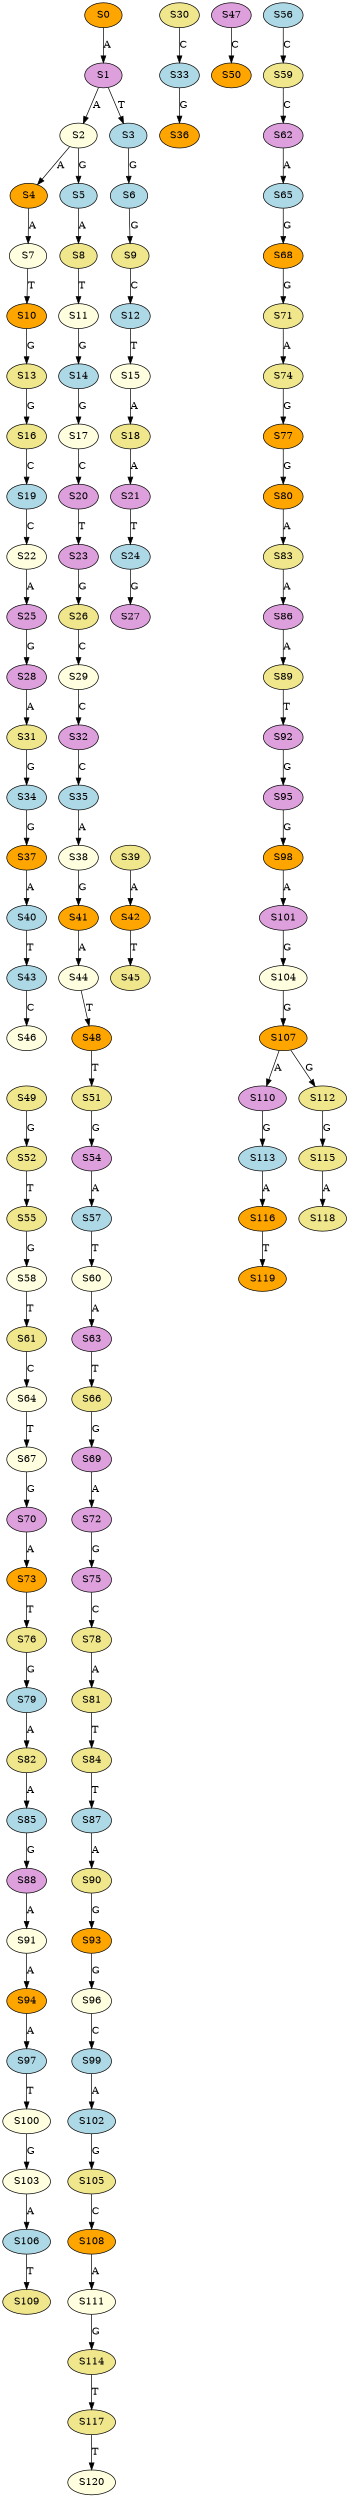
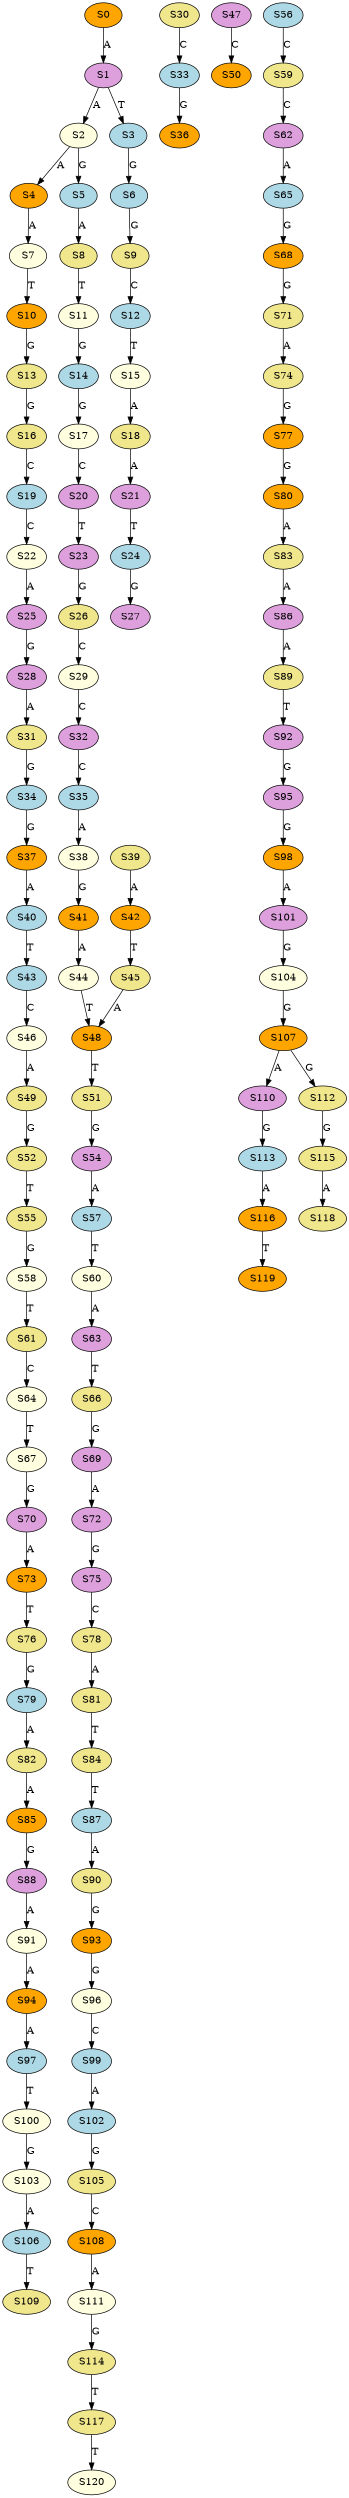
none -> (113, 1005)
none -> (27, 1065)
(27, 1820) -> (27, 1820)
